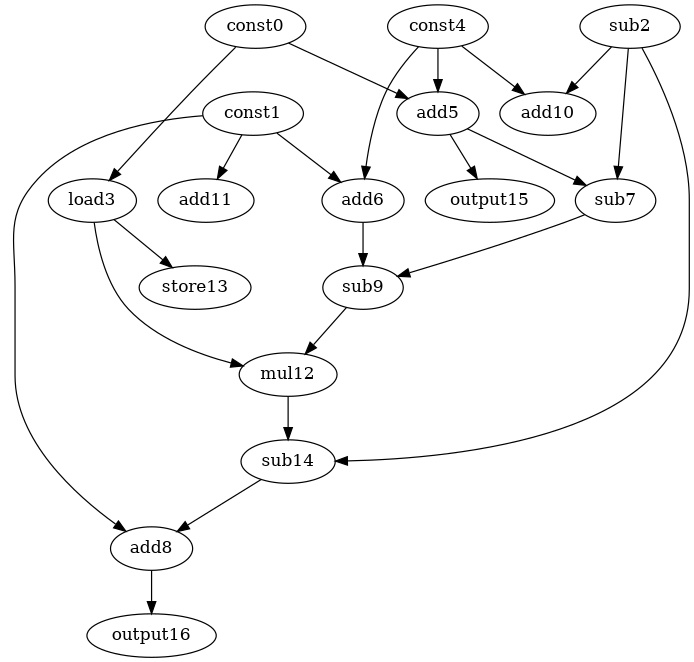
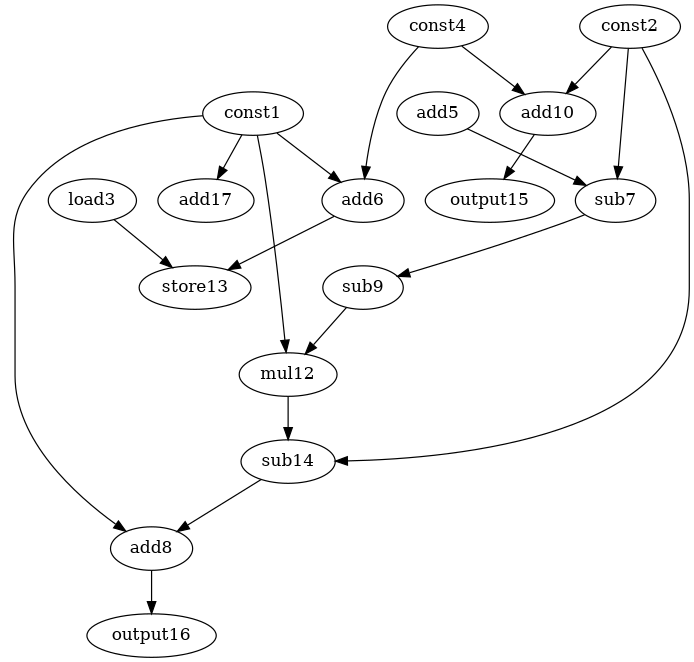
(256, 27) -> none
(630, 27) -> (630, 27)
(438, 64) -> none
(460, 151) -> (525, 147)
(206, 201) -> (206, 201)
(363, 238) -> (287, 240)
(137, 317) -> (273, 238)
